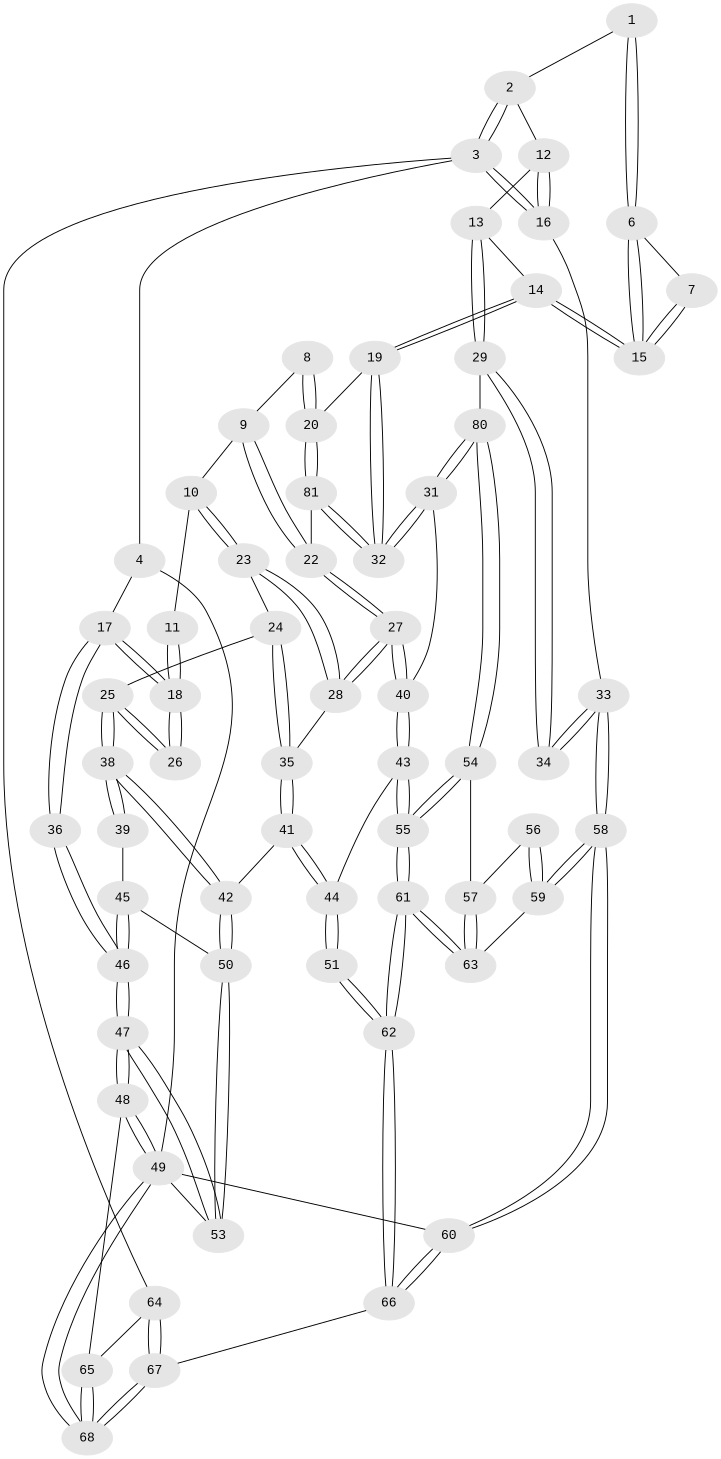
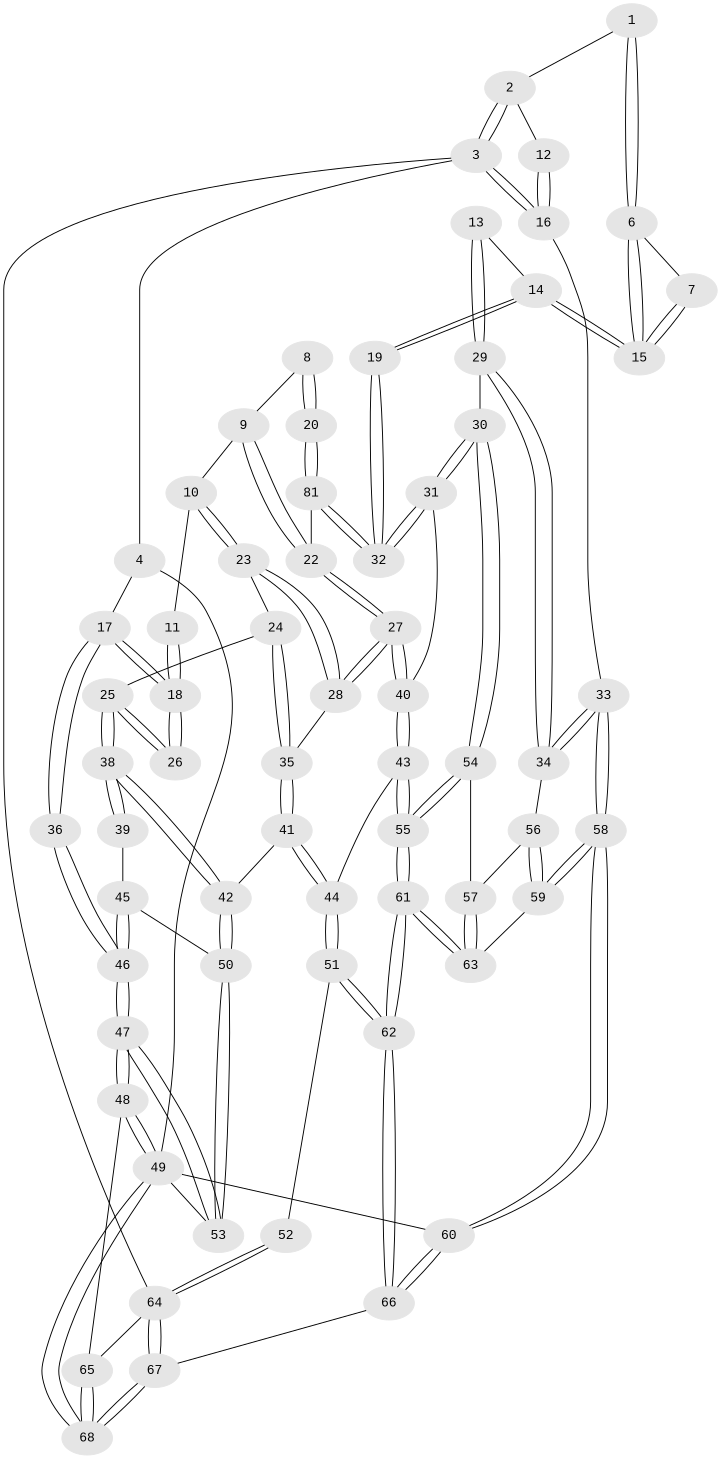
(518, 182) -> none
(343, 392) -> none
(480, 426) -> (480, 426)
none -> (539, 797)
none -> (286, 1236)
